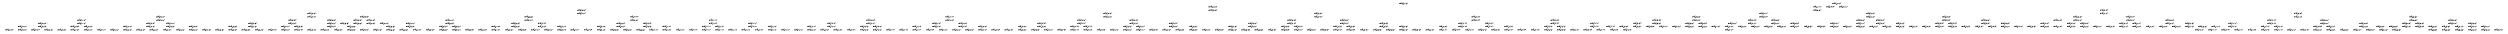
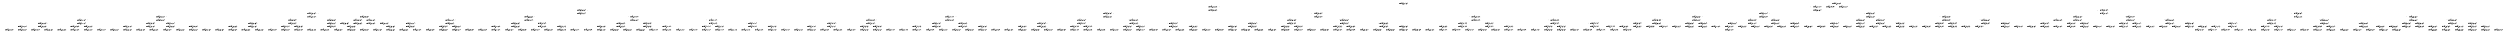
(1992, 27) -> none
